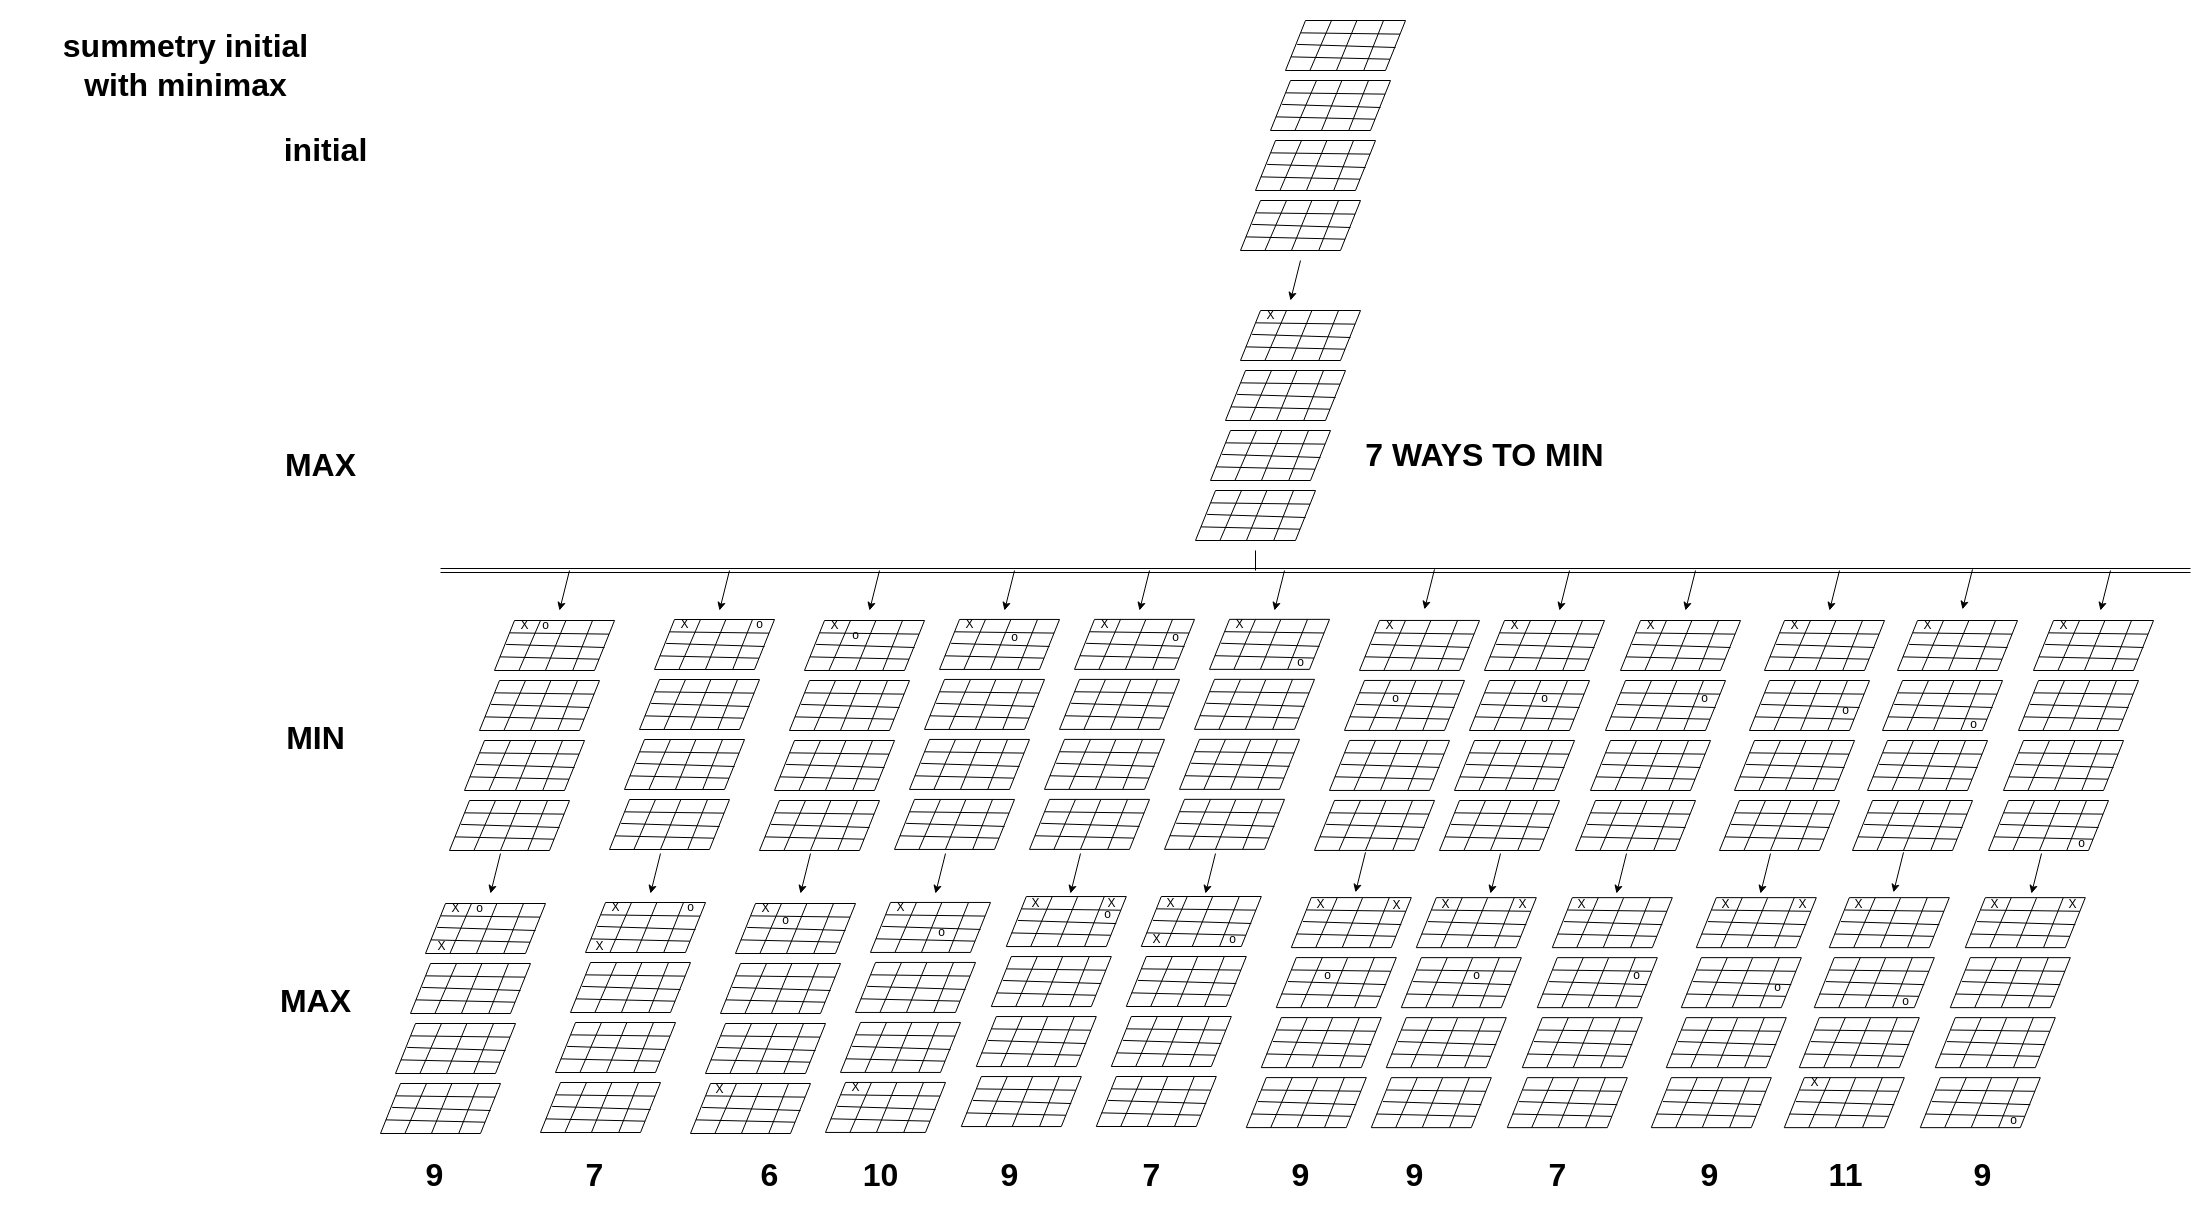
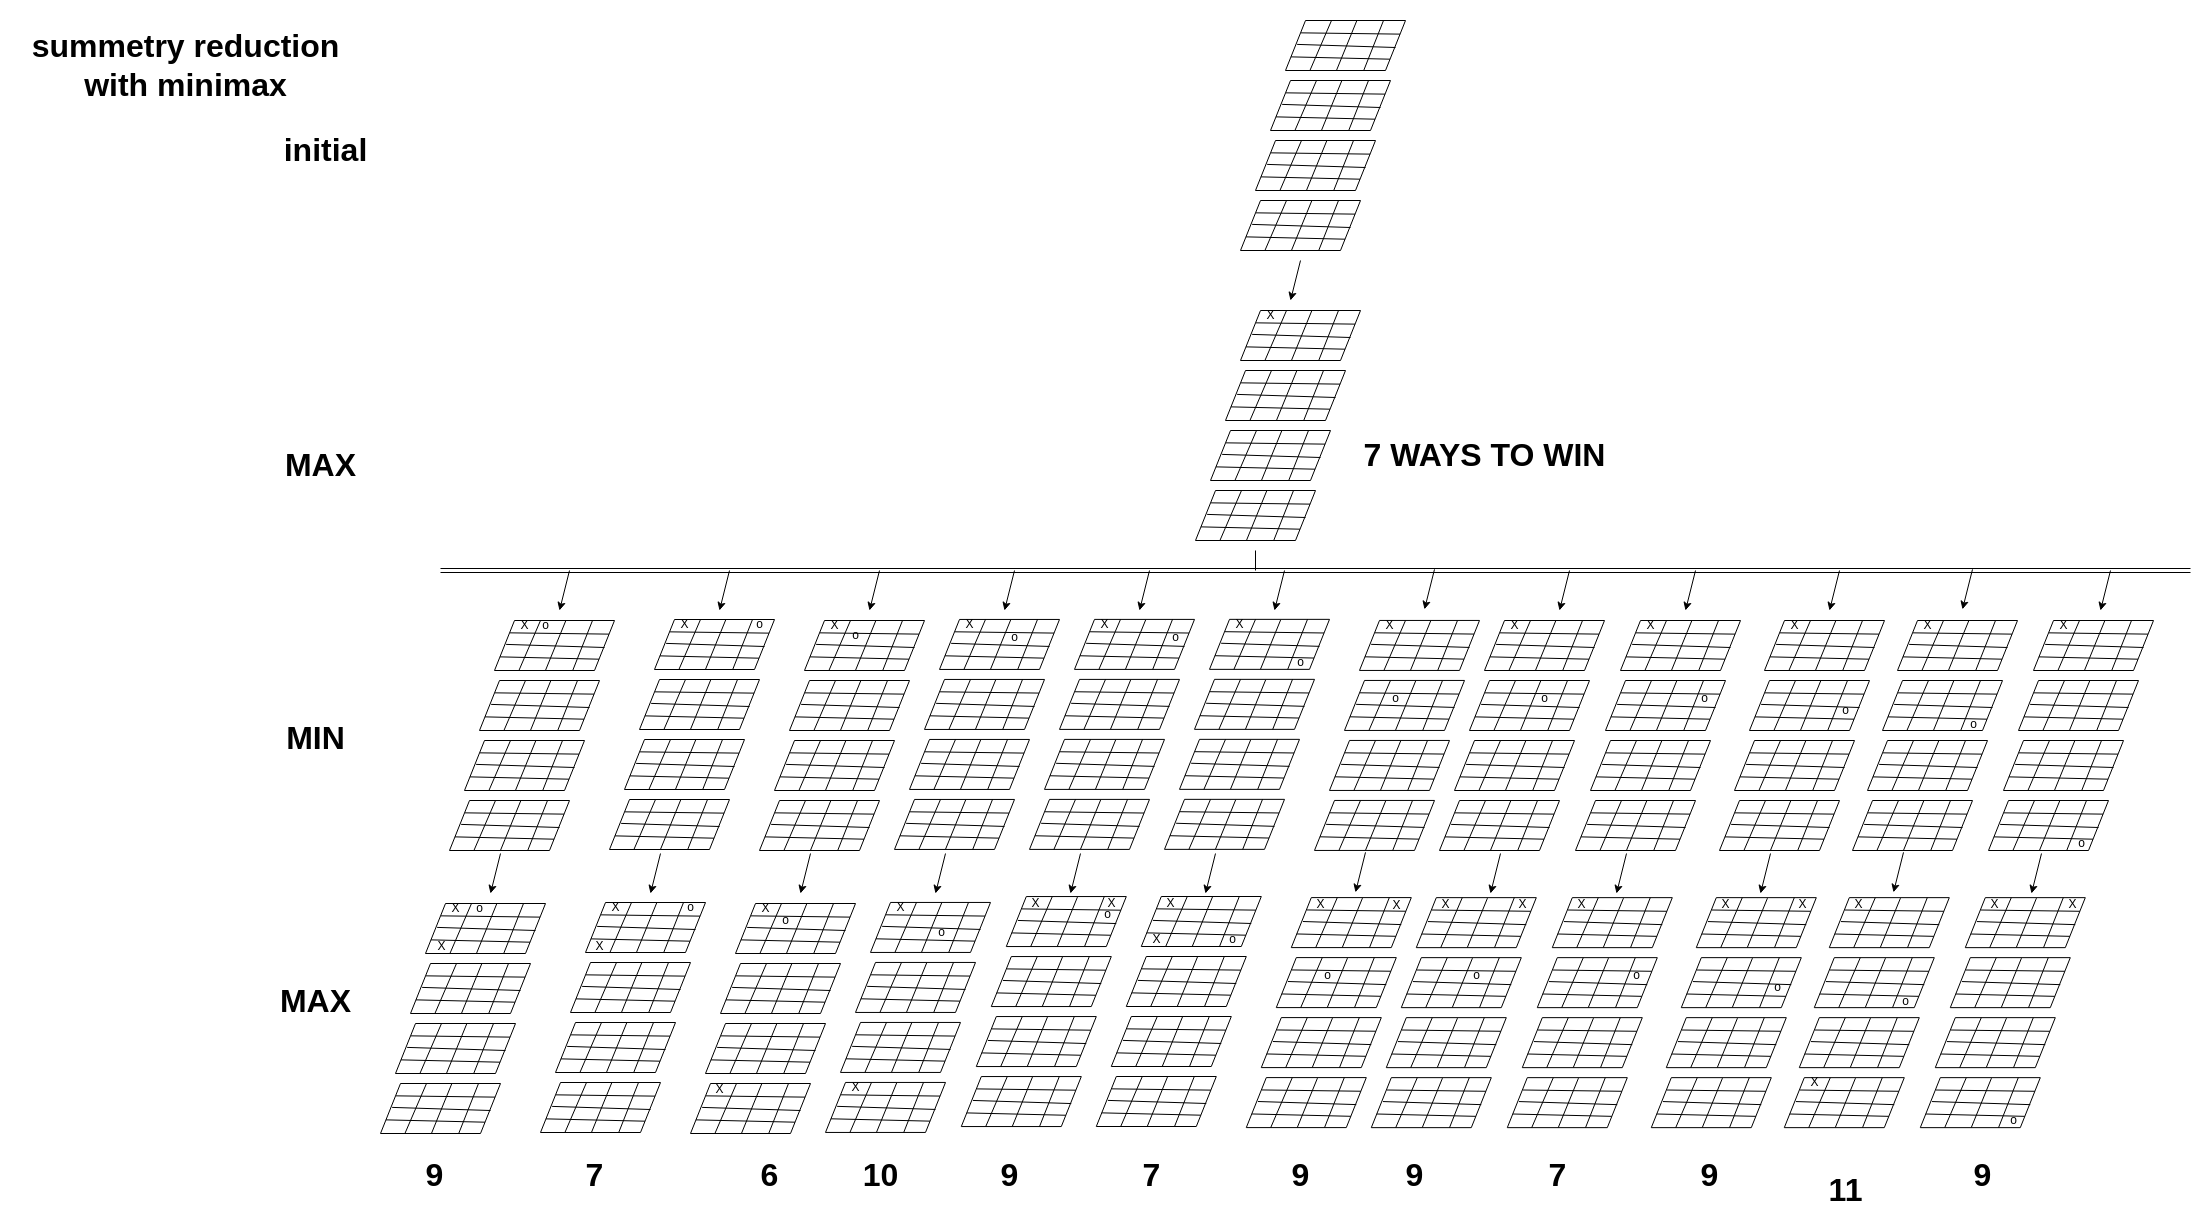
(186, 66) -> (186, 66)
(1485, 456) -> (1485, 456)
(1846, 1176) -> (1846, 1191)
